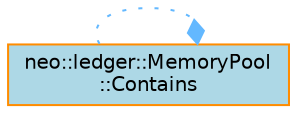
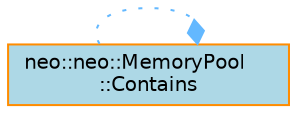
(149, 75) -> (149, 75)
